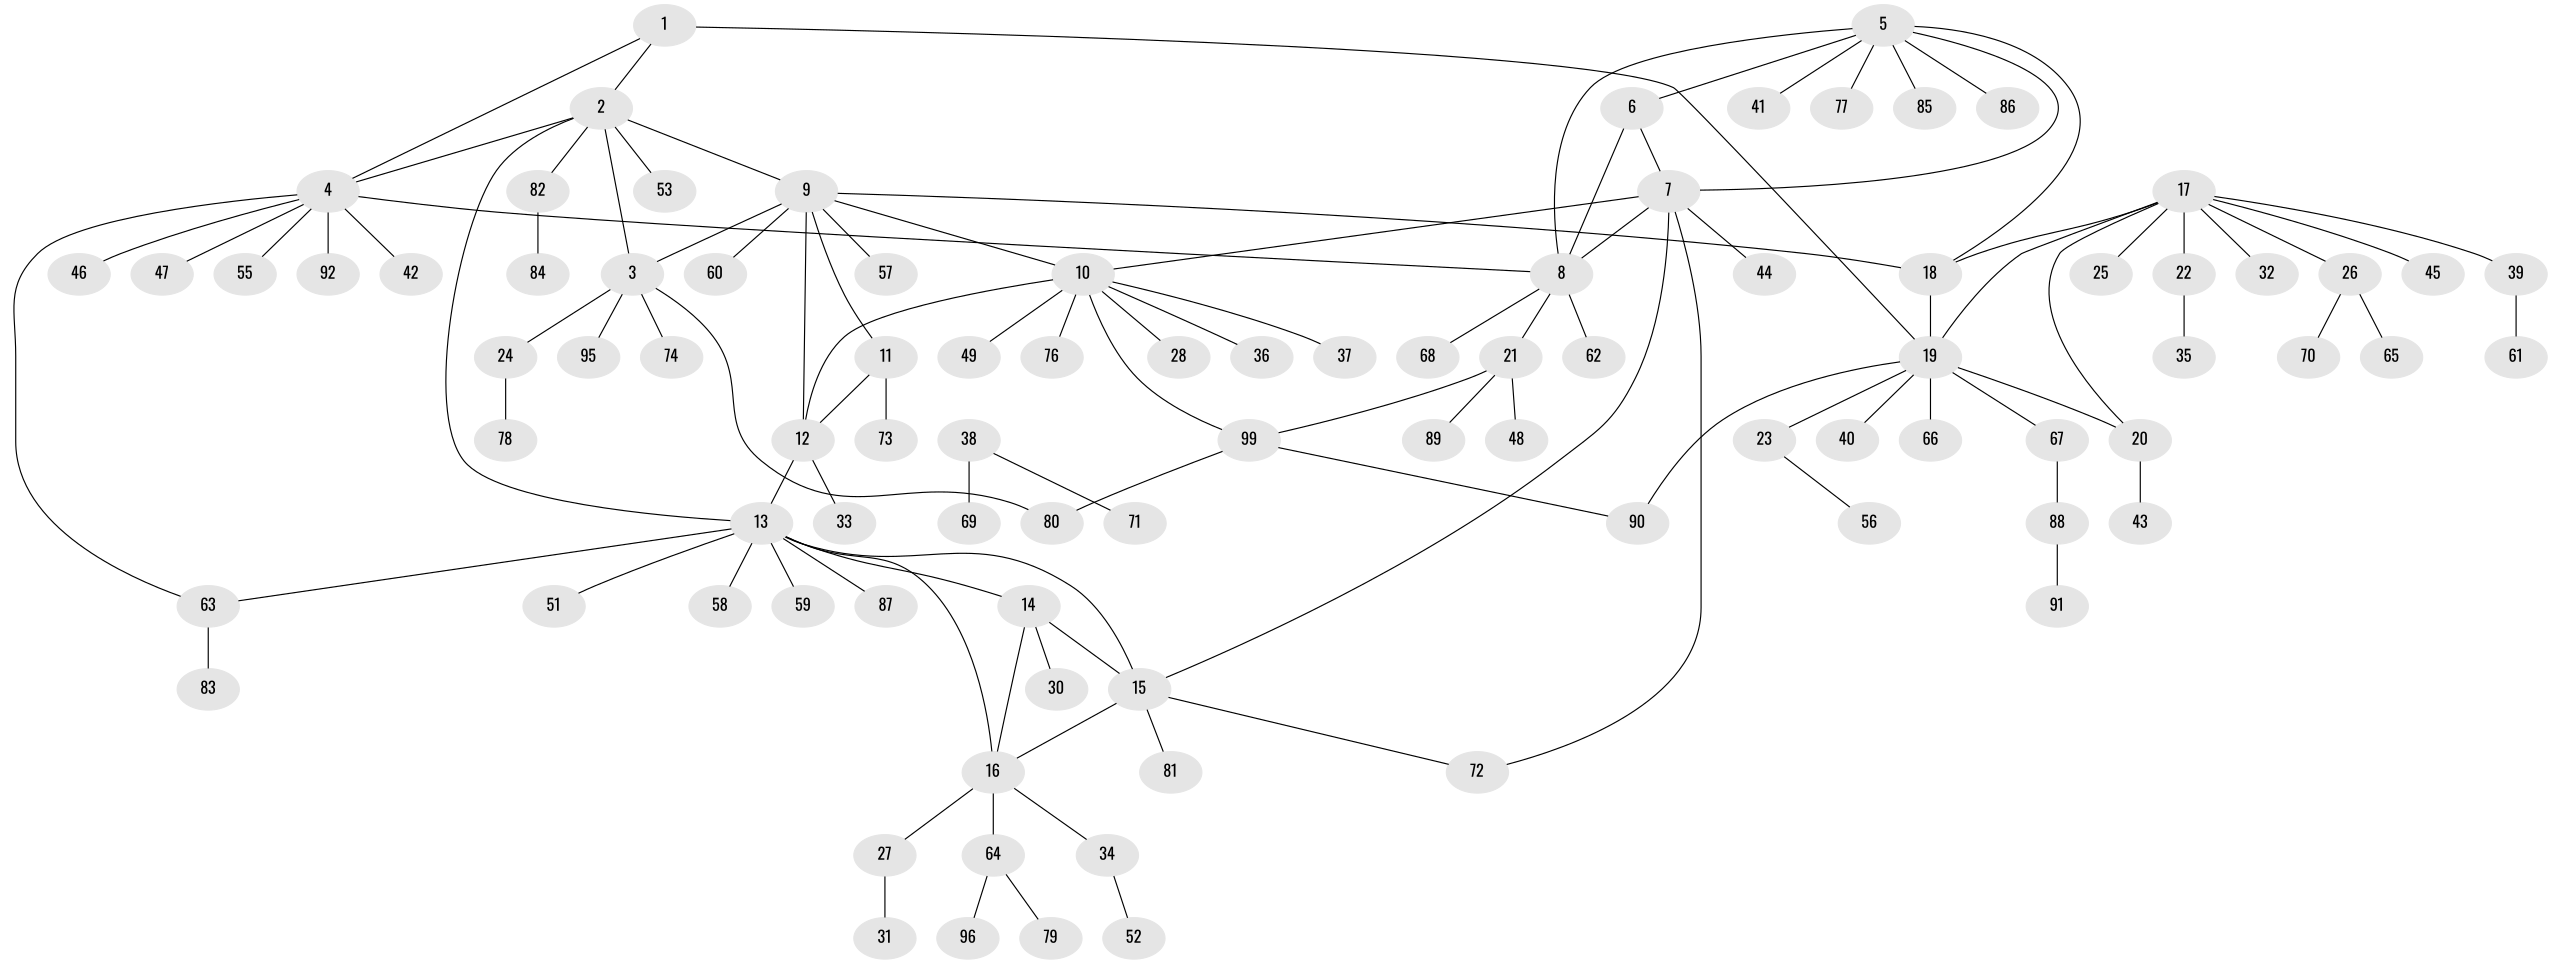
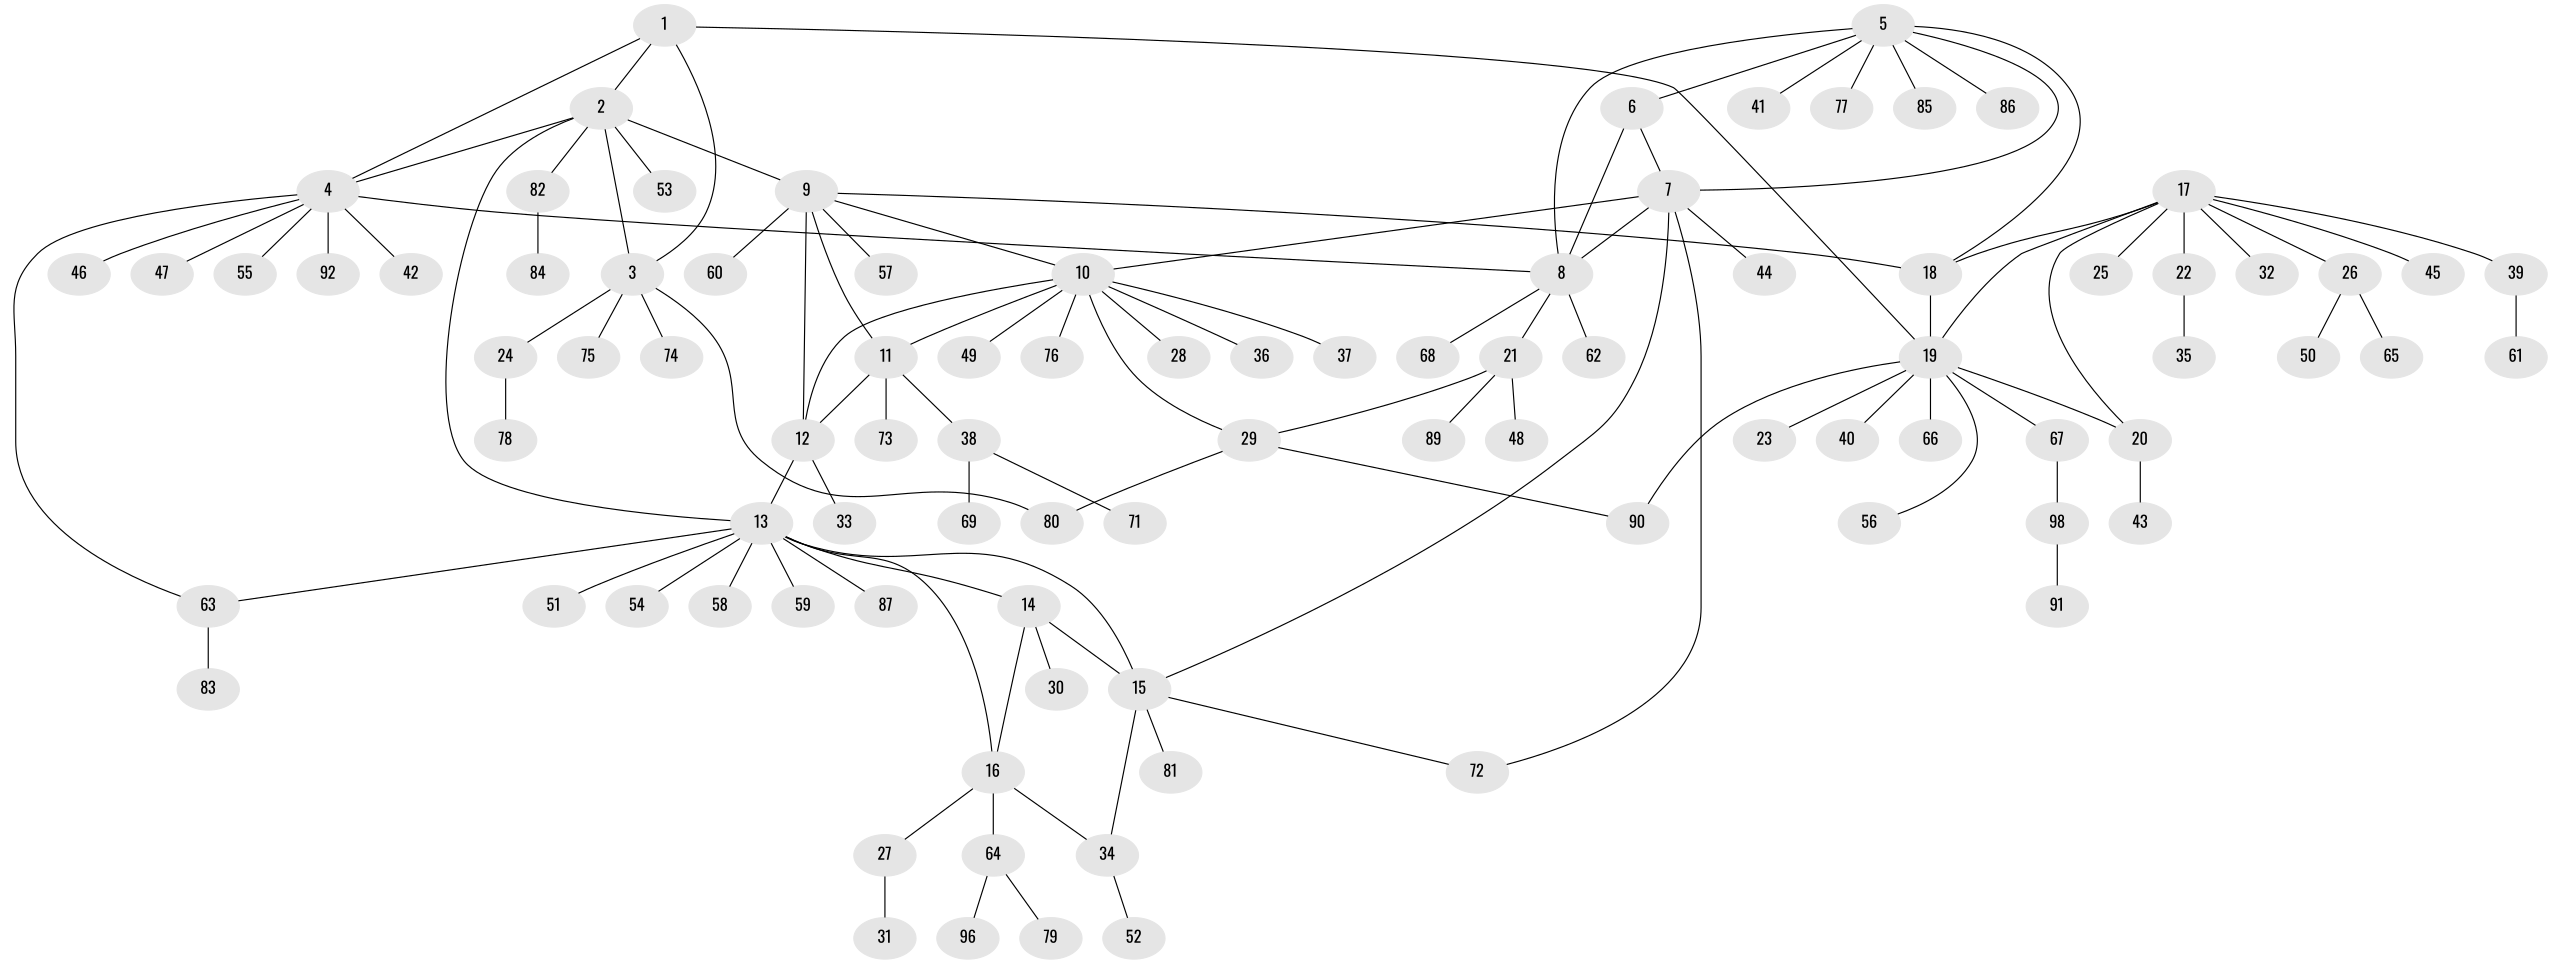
(713, 235) -> (716, 167)
none -> (983, 314)
(589, 357) -> (589, 357)
(2309, 357) -> (2309, 357)
none -> (927, 399)
(1249, 440) -> (1249, 440)
(1817, 482) -> (1972, 460)
(2057, 523) -> (2057, 523)
none -> (637, 606)
(1067, 731) -> (1124, 772)
